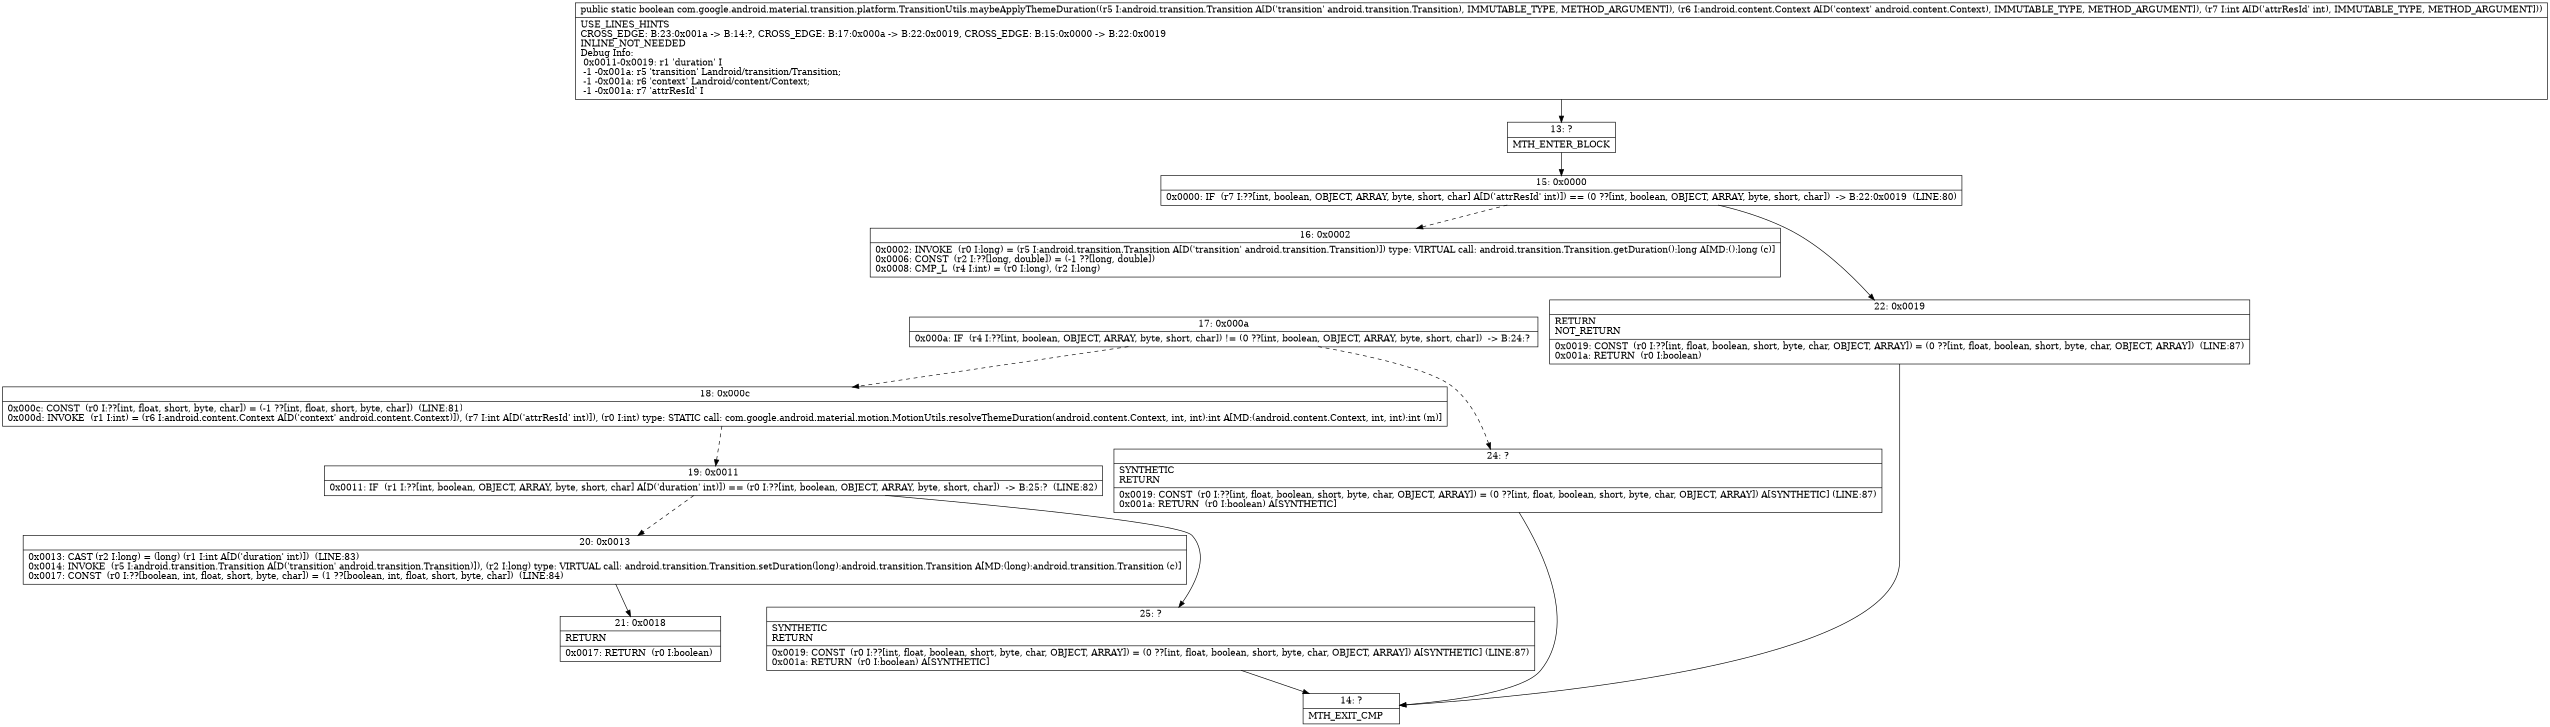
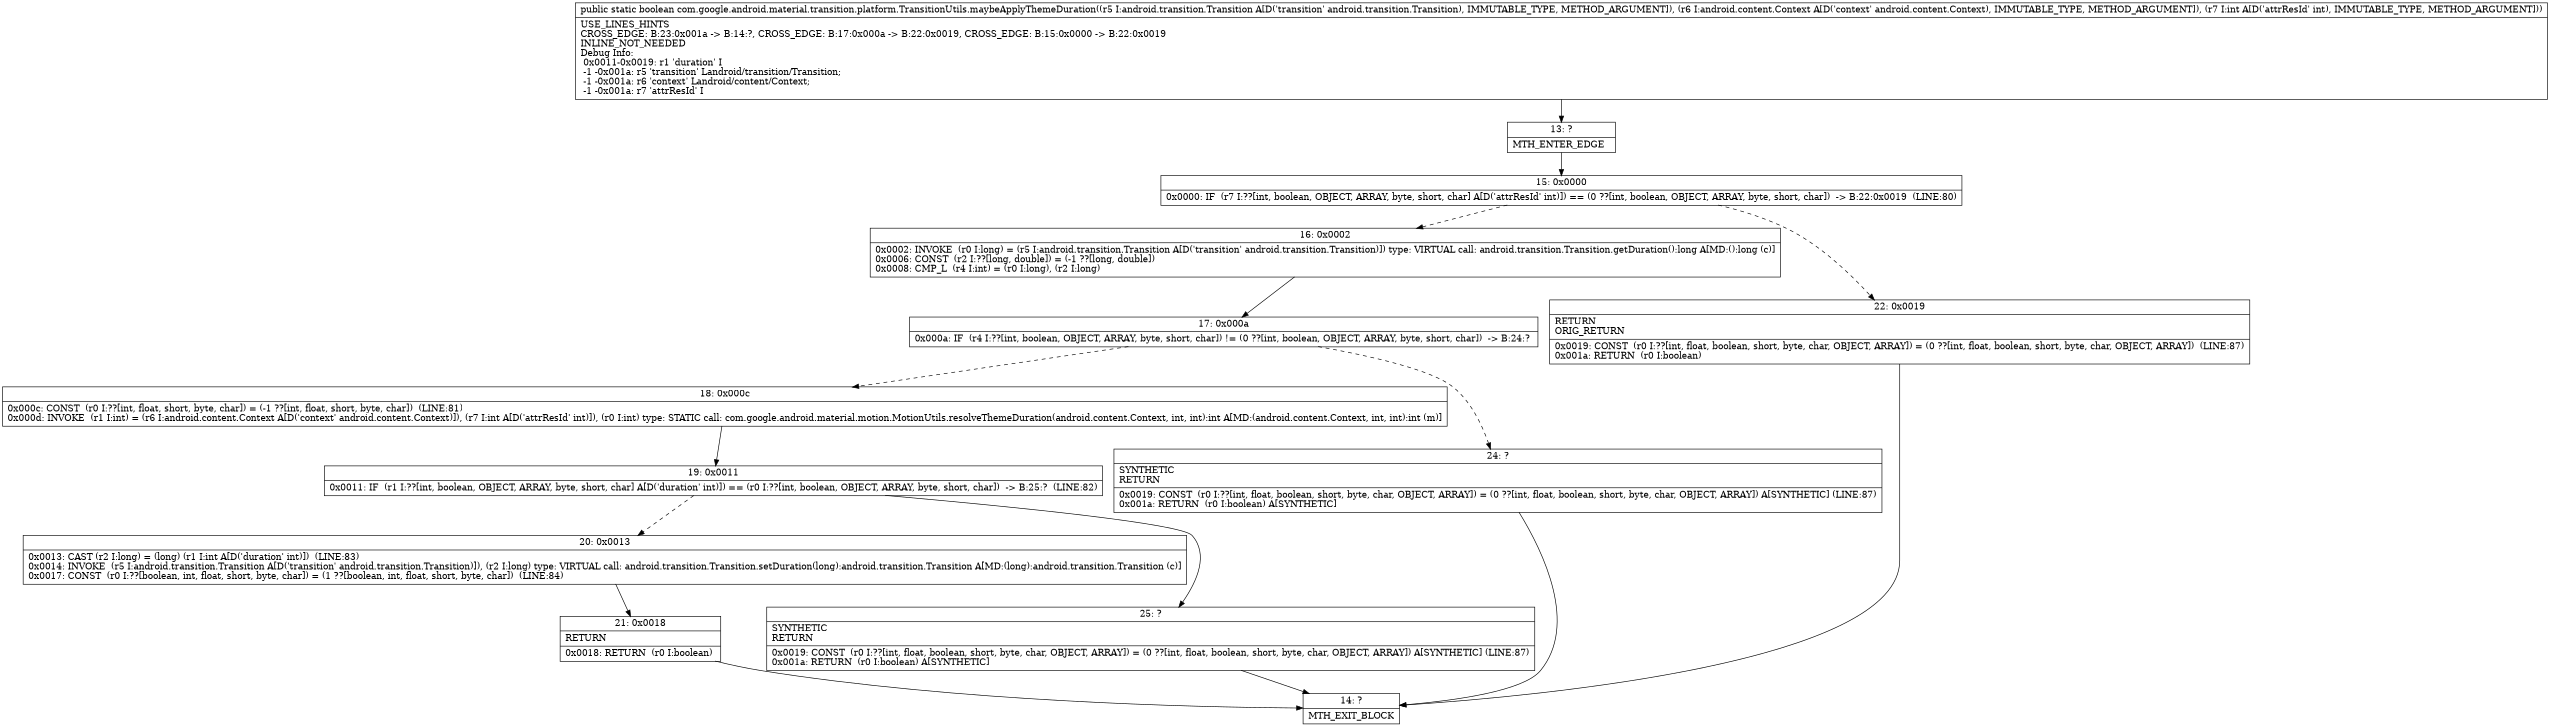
(1561, 145) -> (1559, 145)
(1802, 237) -> (1802, 237)
none -> (1271, 295)
(1588, 331) -> (1590, 331)
(719, 443) -> (719, 443)
(640, 653) -> (640, 653)
none -> (1005, 697)
(1346, 716) -> (1351, 716)
